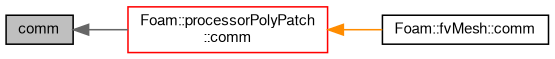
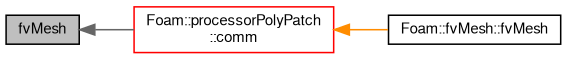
(40, 30) -> (43, 30)
(465, 30) -> (475, 30)
